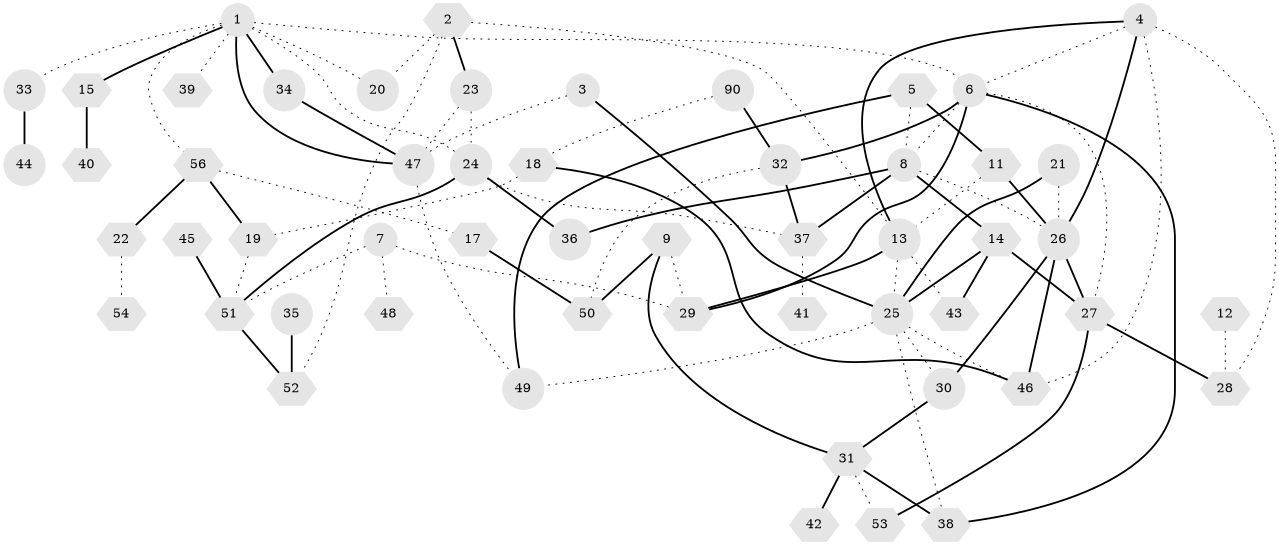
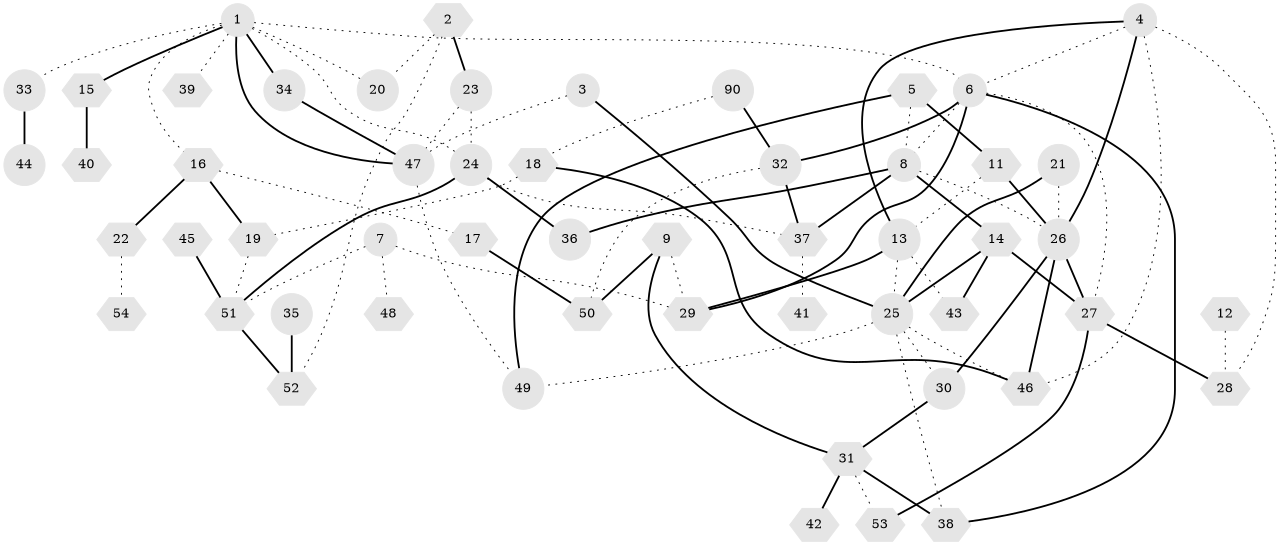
(716, 54) -> none
(198, 165) -> (198, 165)
